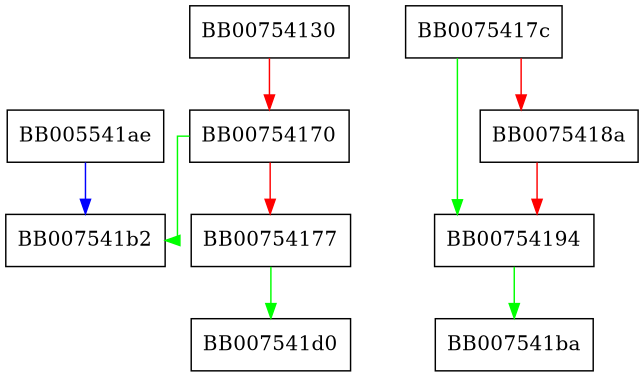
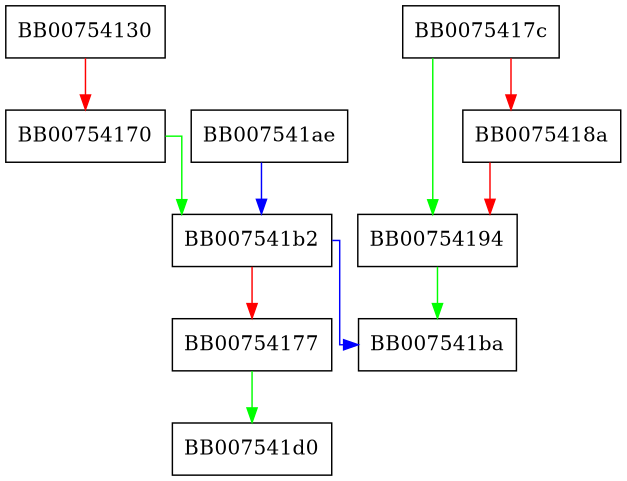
(85, 136) -> (269, 136)
(270, 181) -> (252, 285)
none -> (340, 291)
